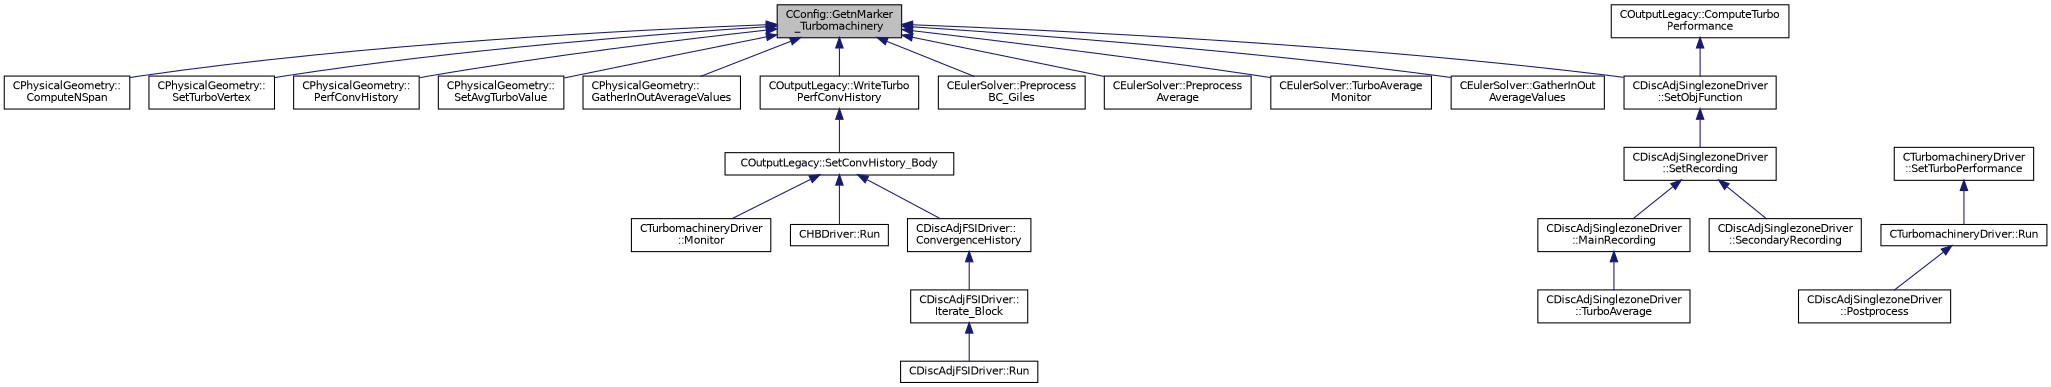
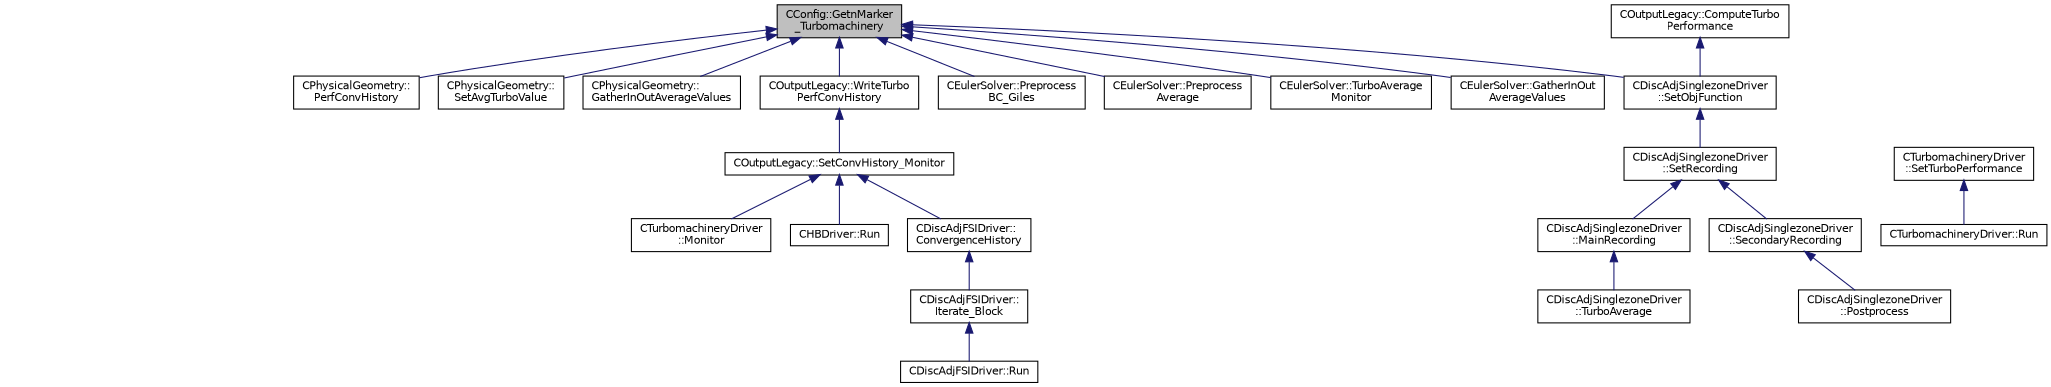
(67, 93) -> none
(212, 93) -> none
(839, 164) -> (839, 164)
(1919, 271) -> (1834, 274)
